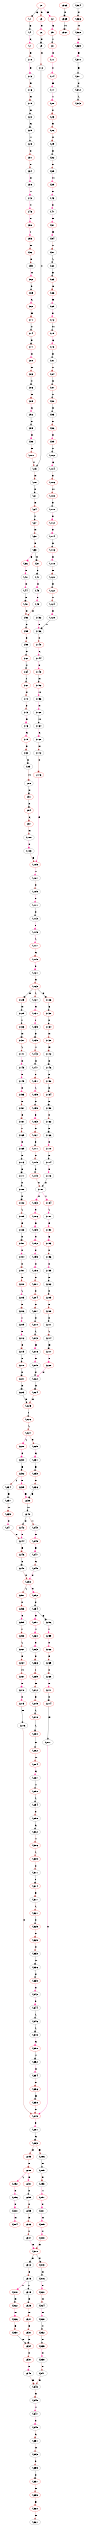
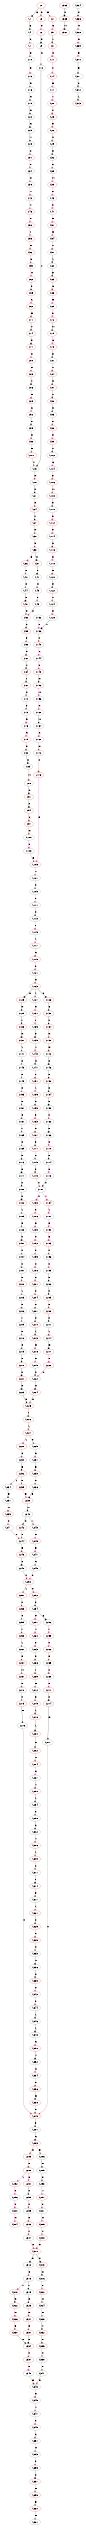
(35, 2122) -> (35, 2122)
